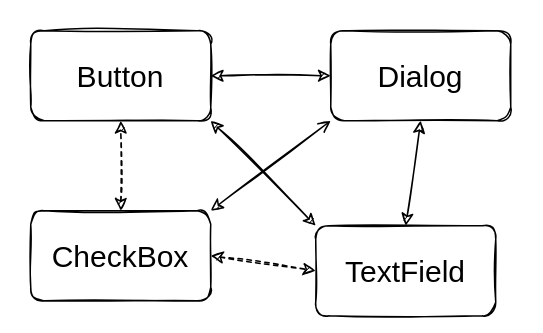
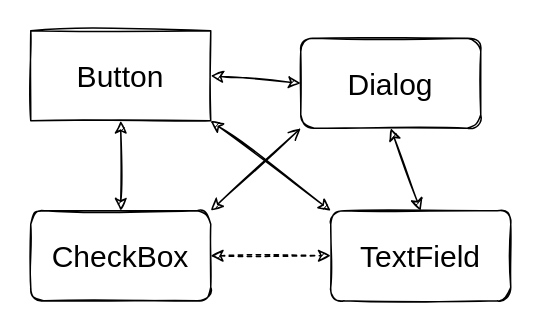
(121, 76) -> (121, 76)
(421, 76) -> (391, 83)
(121, 164) -> (121, 164)
(406, 271) -> (421, 256)
